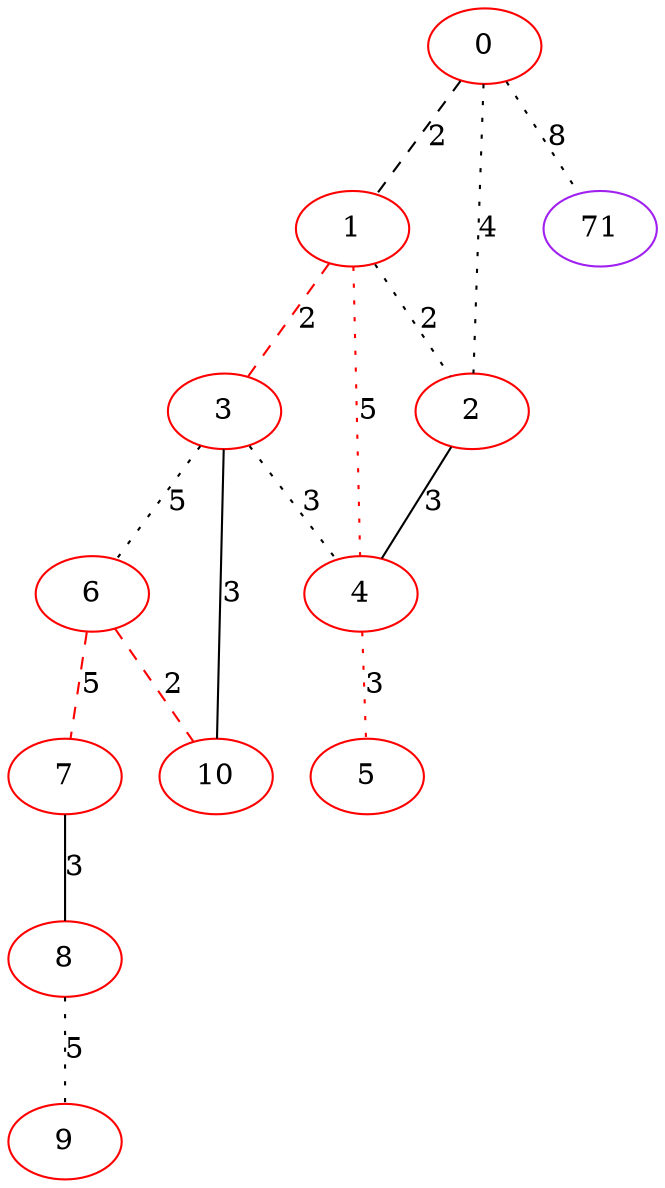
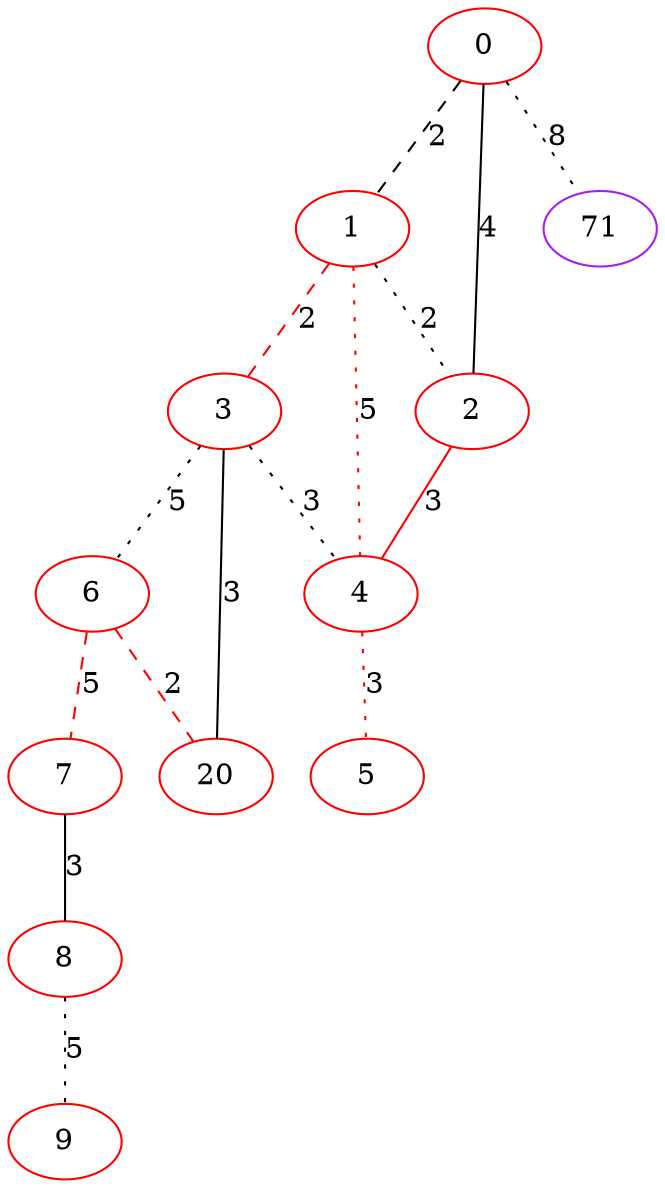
(478, 229) -> (478, 229)
(417, 503) -> (417, 503)
(216, 776) -> (216, 776)
